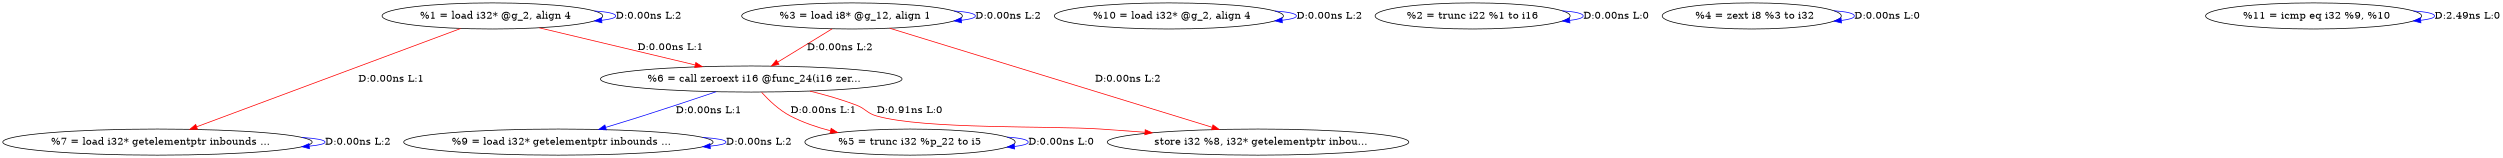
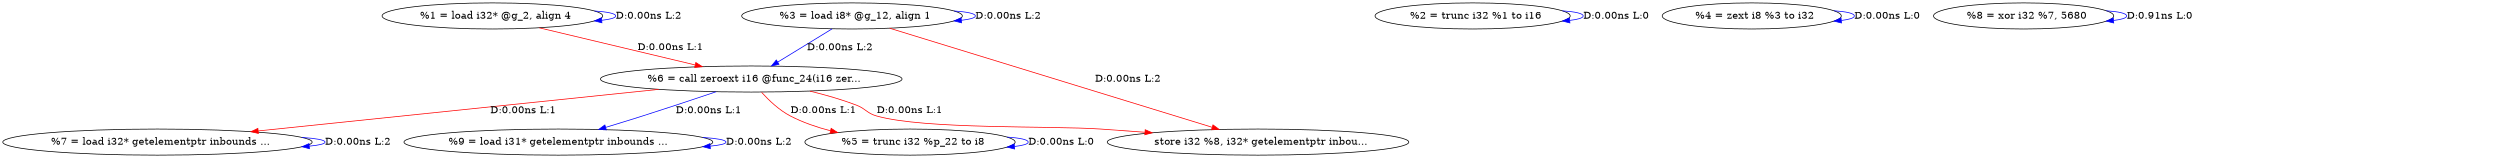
(1169, 16) -> none
(1473, 16) -> (1473, 16)
none -> (2024, 16)
(2314, 16) -> none
(805, 45) -> (805, 45)
(329, 78) -> (458, 110)
(910, 111) -> (910, 111)
(558, 142) -> (558, 142)
(910, 142) -> (910, 142)
